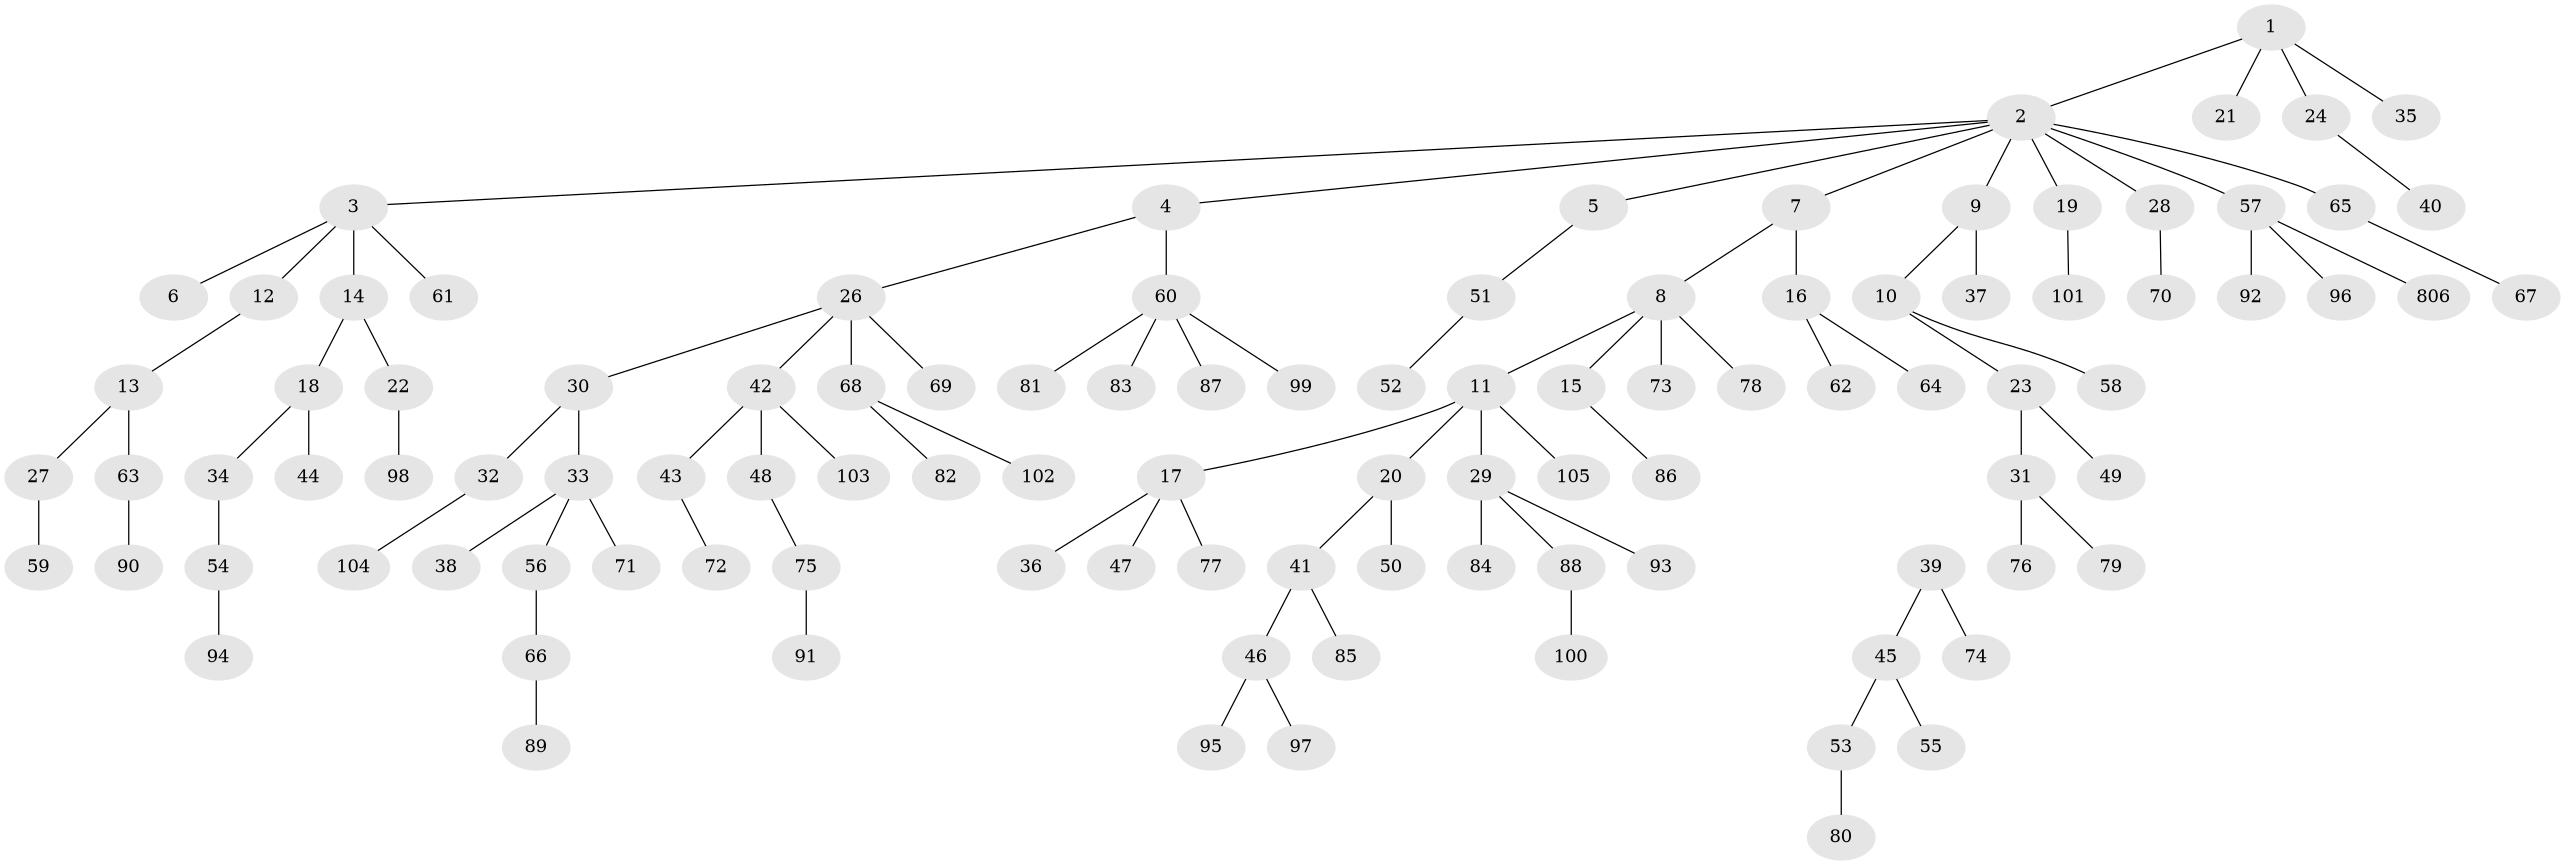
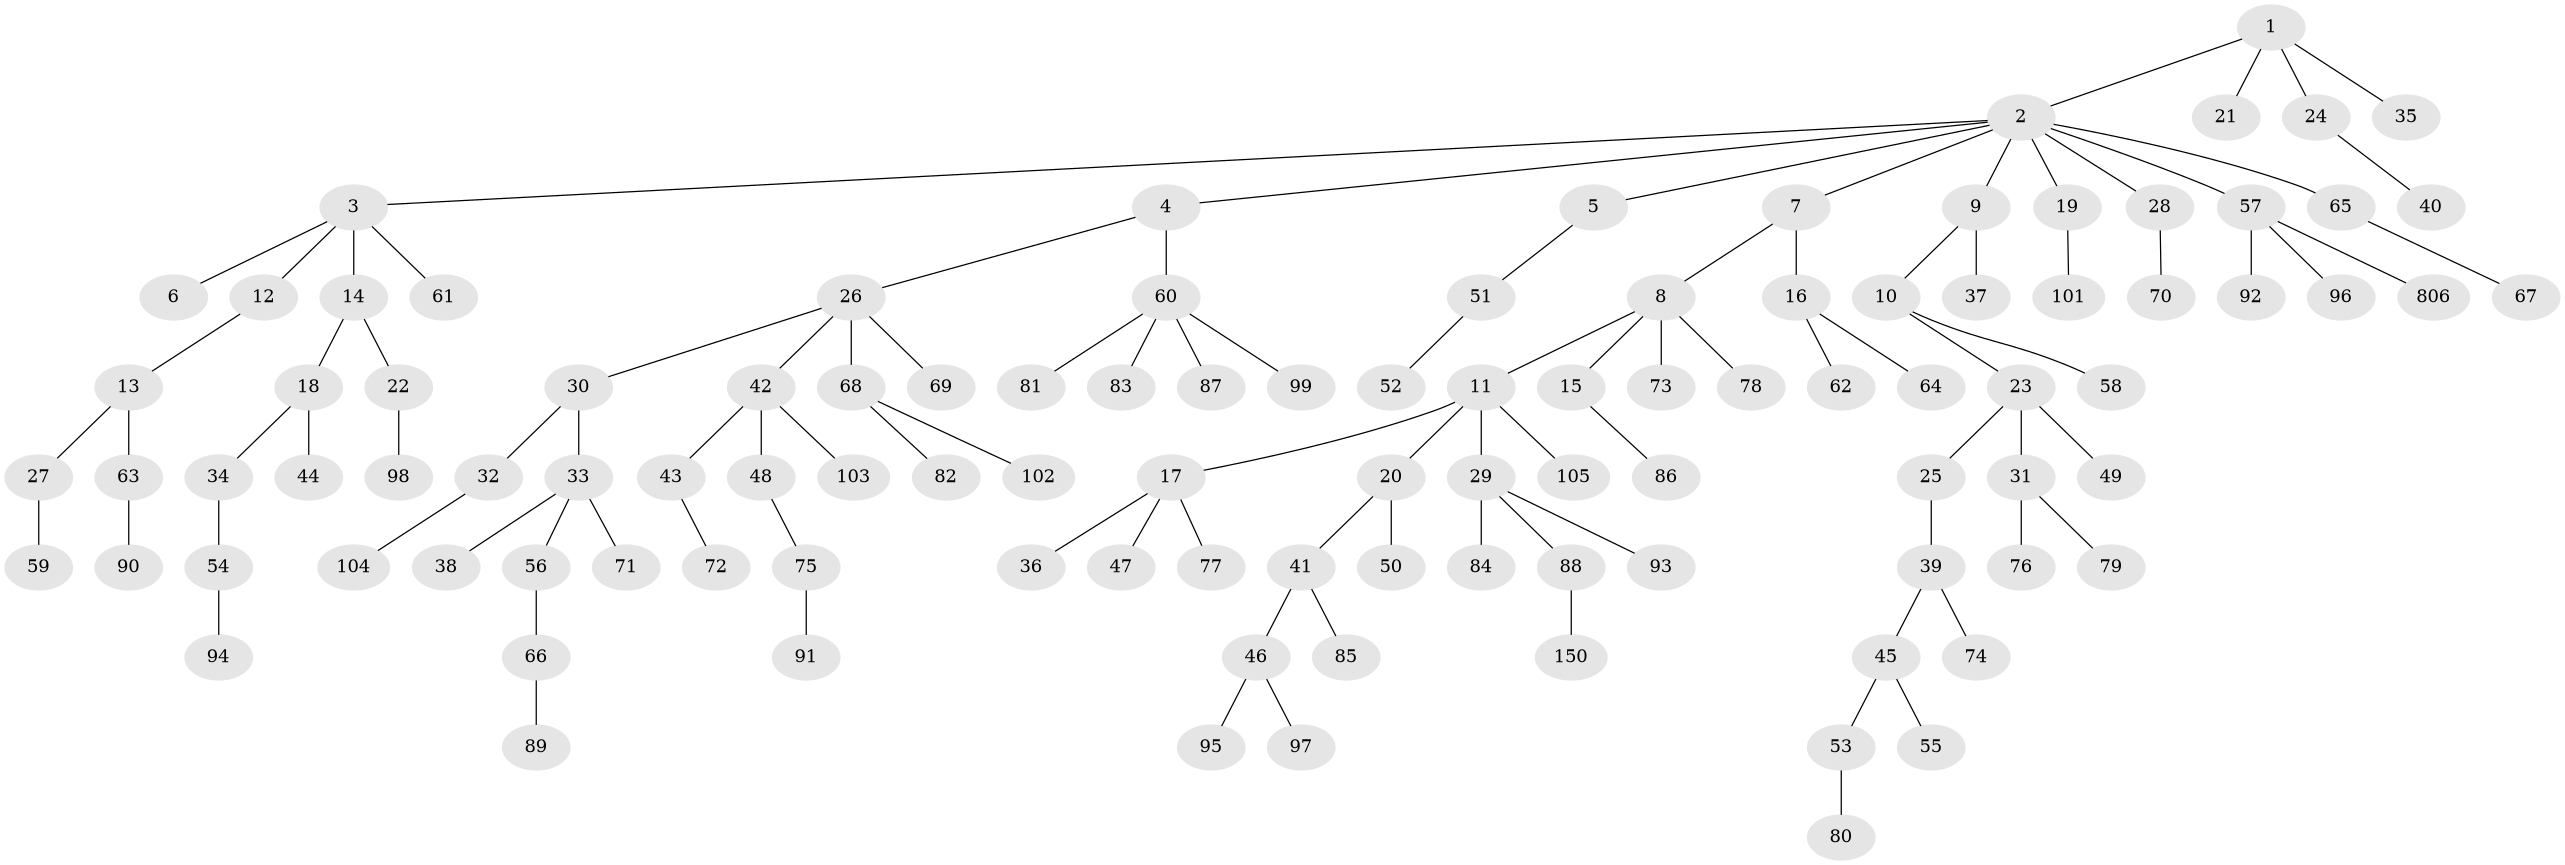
none -> (1931, 478)
(1571, 658) -> (1571, 658)
